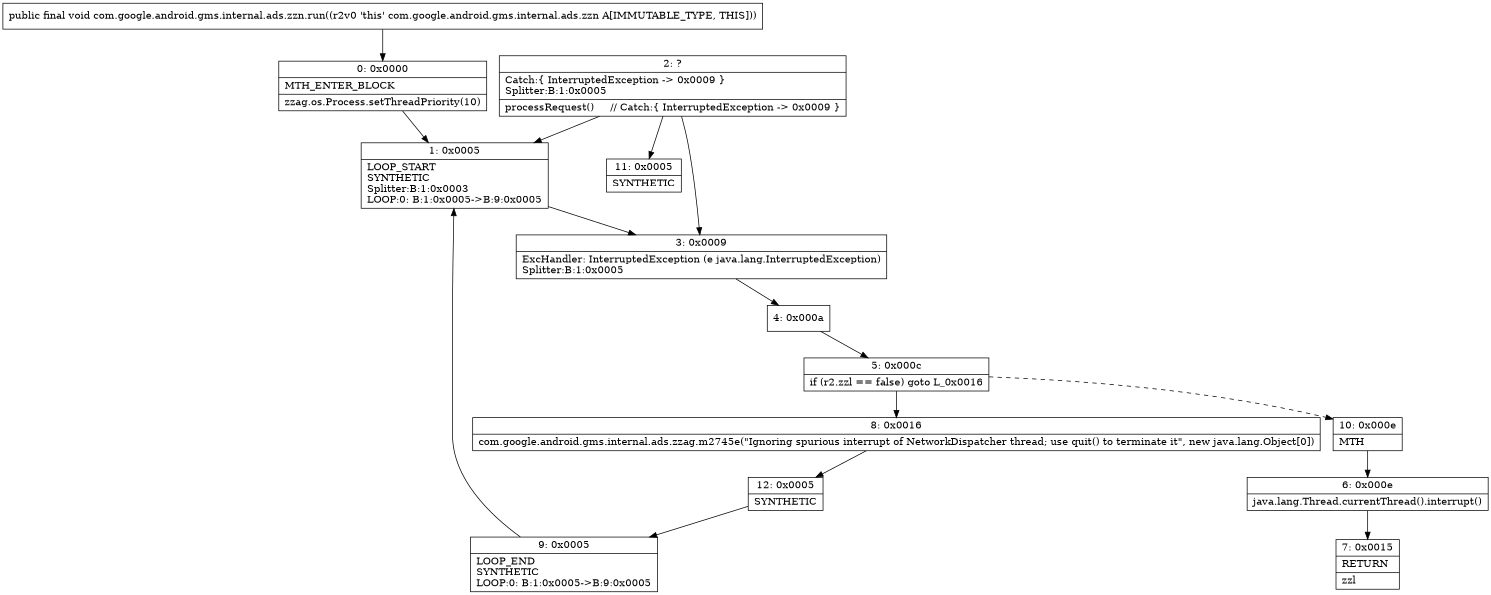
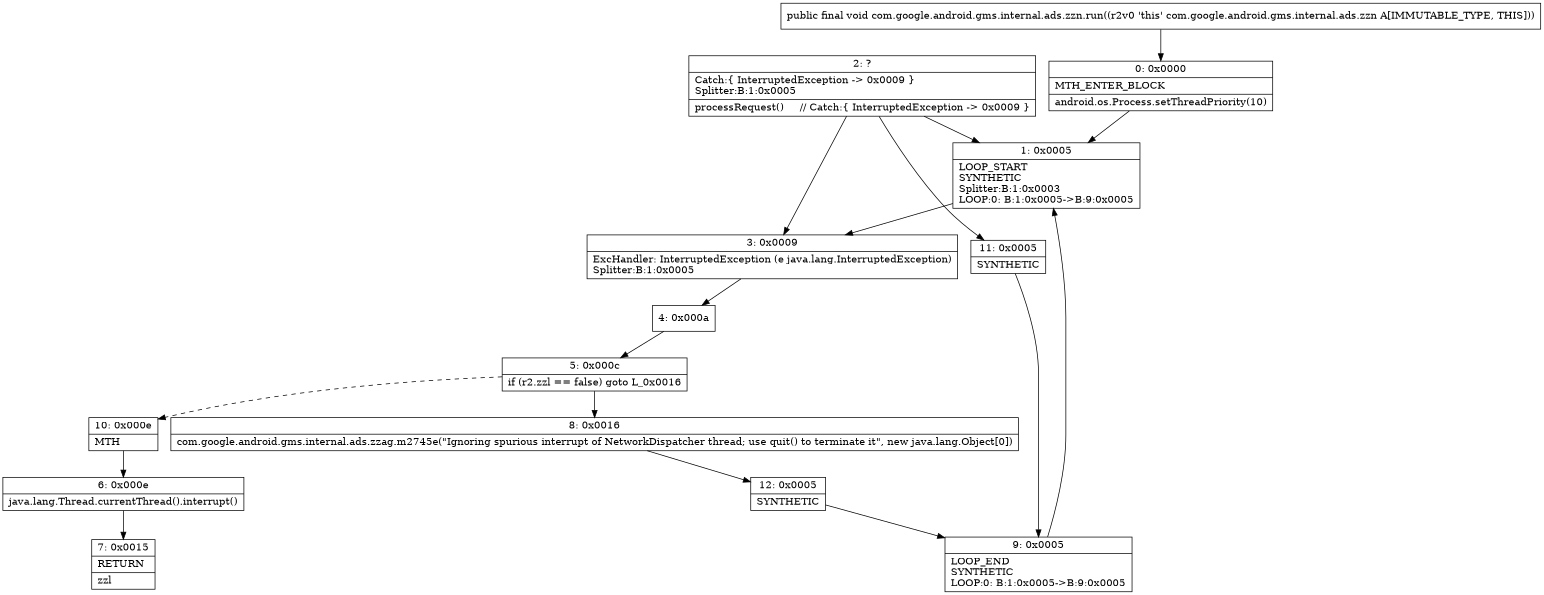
(383, 102) -> (1161, 102)
none -> (1039, 400)
